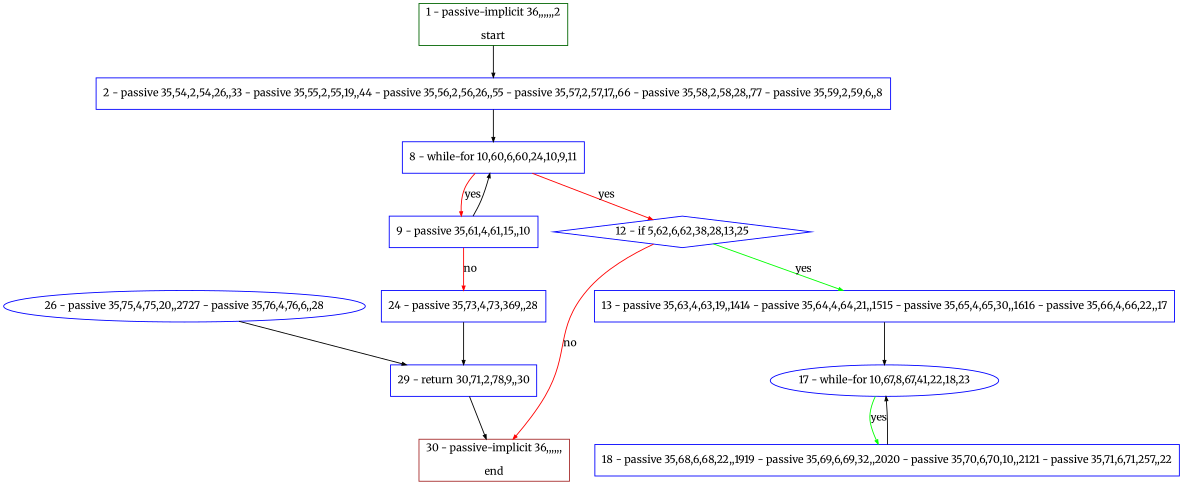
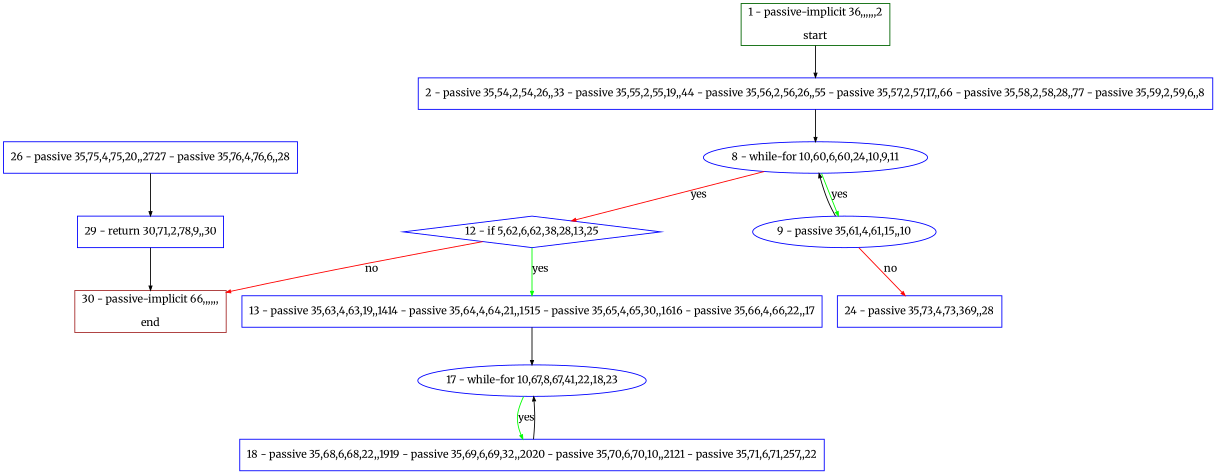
(493, 158) -> (816, 158)
(464, 191) -> (829, 193)
(464, 232) -> (844, 232)
(184, 306) -> (150, 158)
(464, 341) -> none
(494, 460) -> (150, 312)
